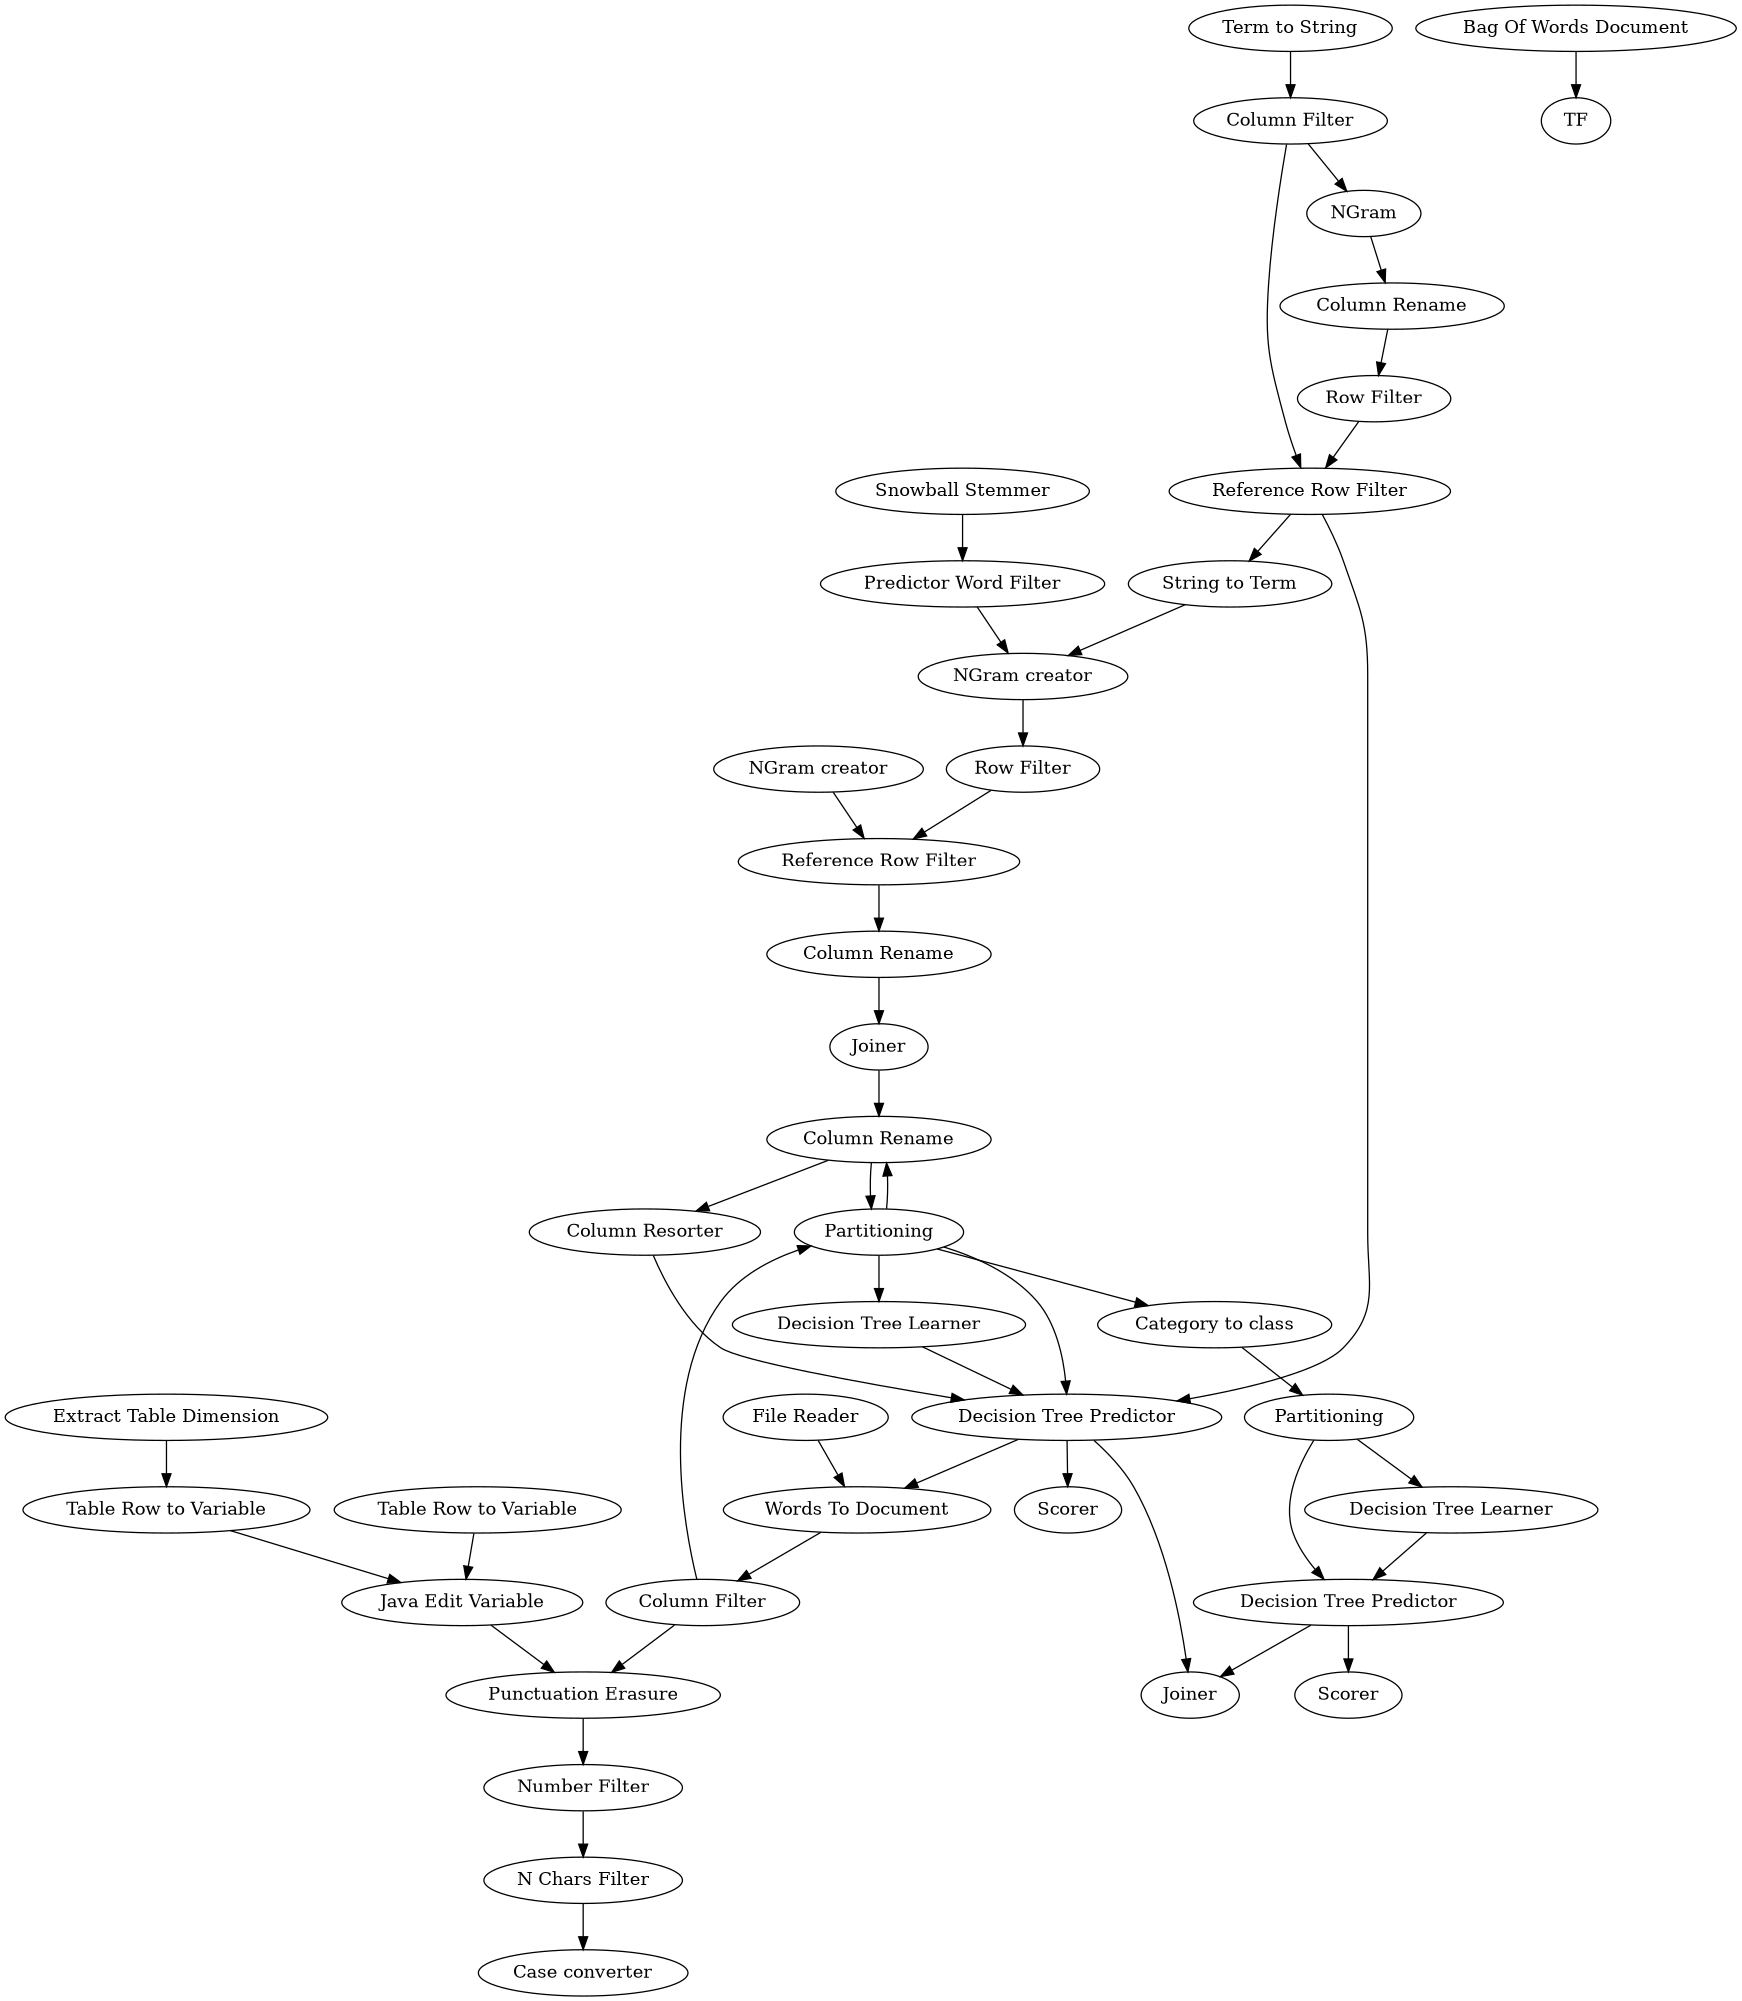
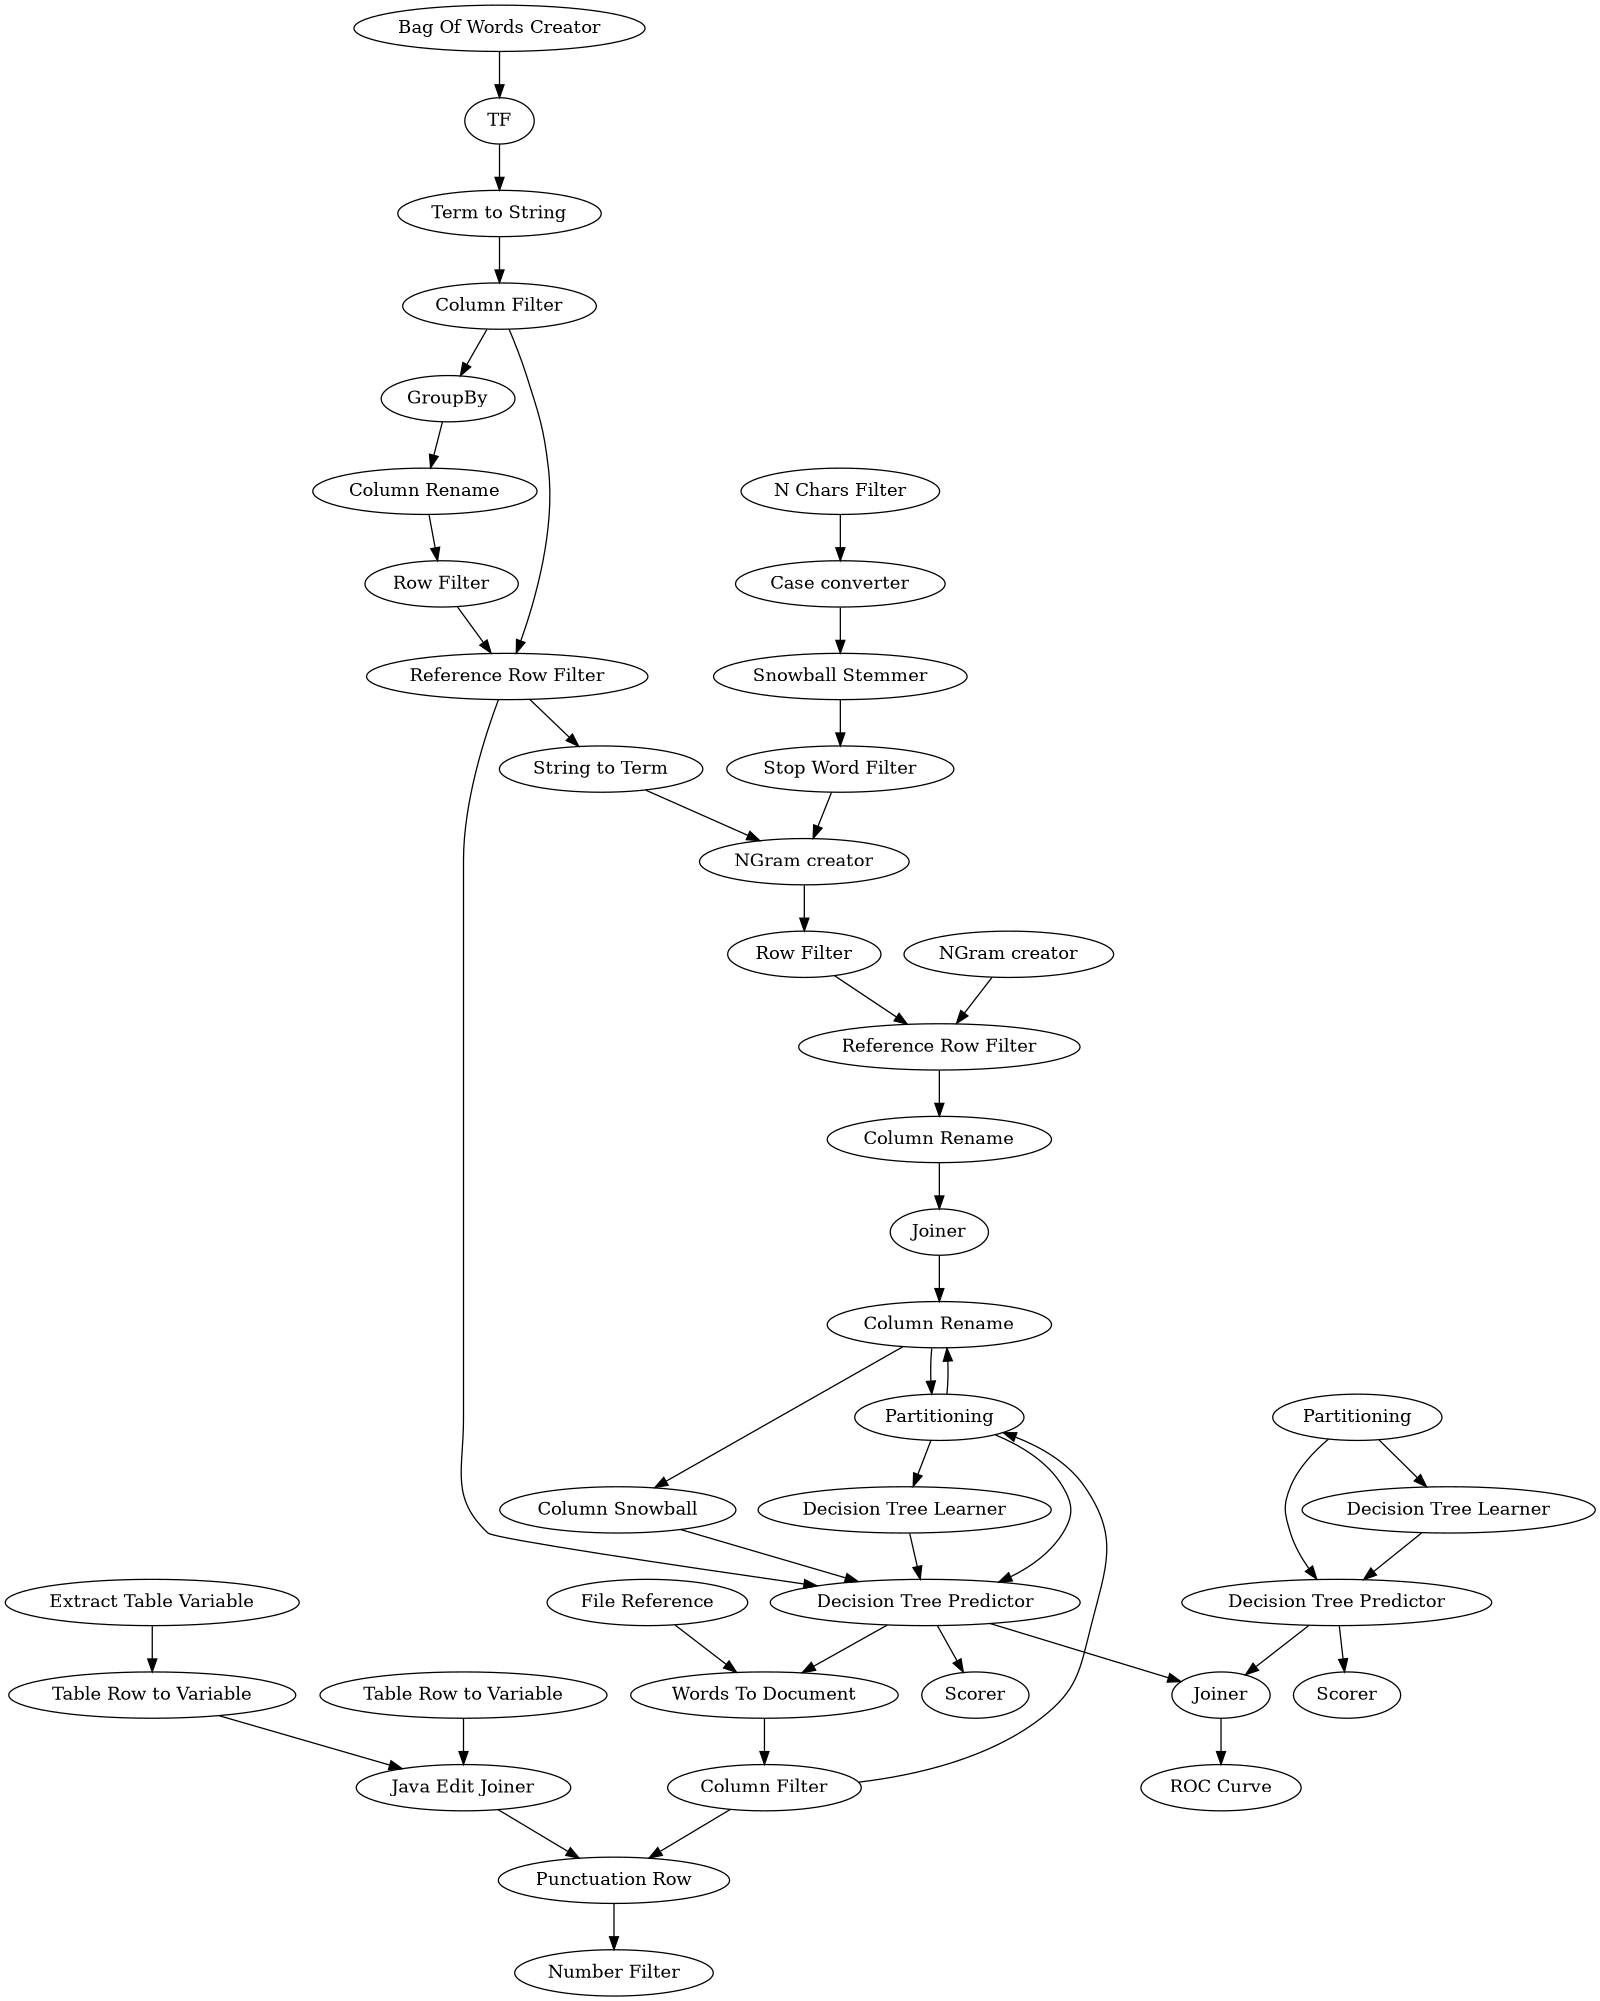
(1576, 28) -> (500, 28)
none -> (500, 161)
(1364, 213) -> (448, 399)
(963, 584) -> (840, 769)
none -> (840, 624)
(645, 1232) -> (618, 1510)
(1215, 1325) -> none
(166, 1417) -> (152, 1602)
(806, 1417) -> (647, 1602)
(462, 1602) -> (464, 1788)
(583, 1695) -> (614, 1880)
none -> (1221, 1788)
(583, 1828) -> none
